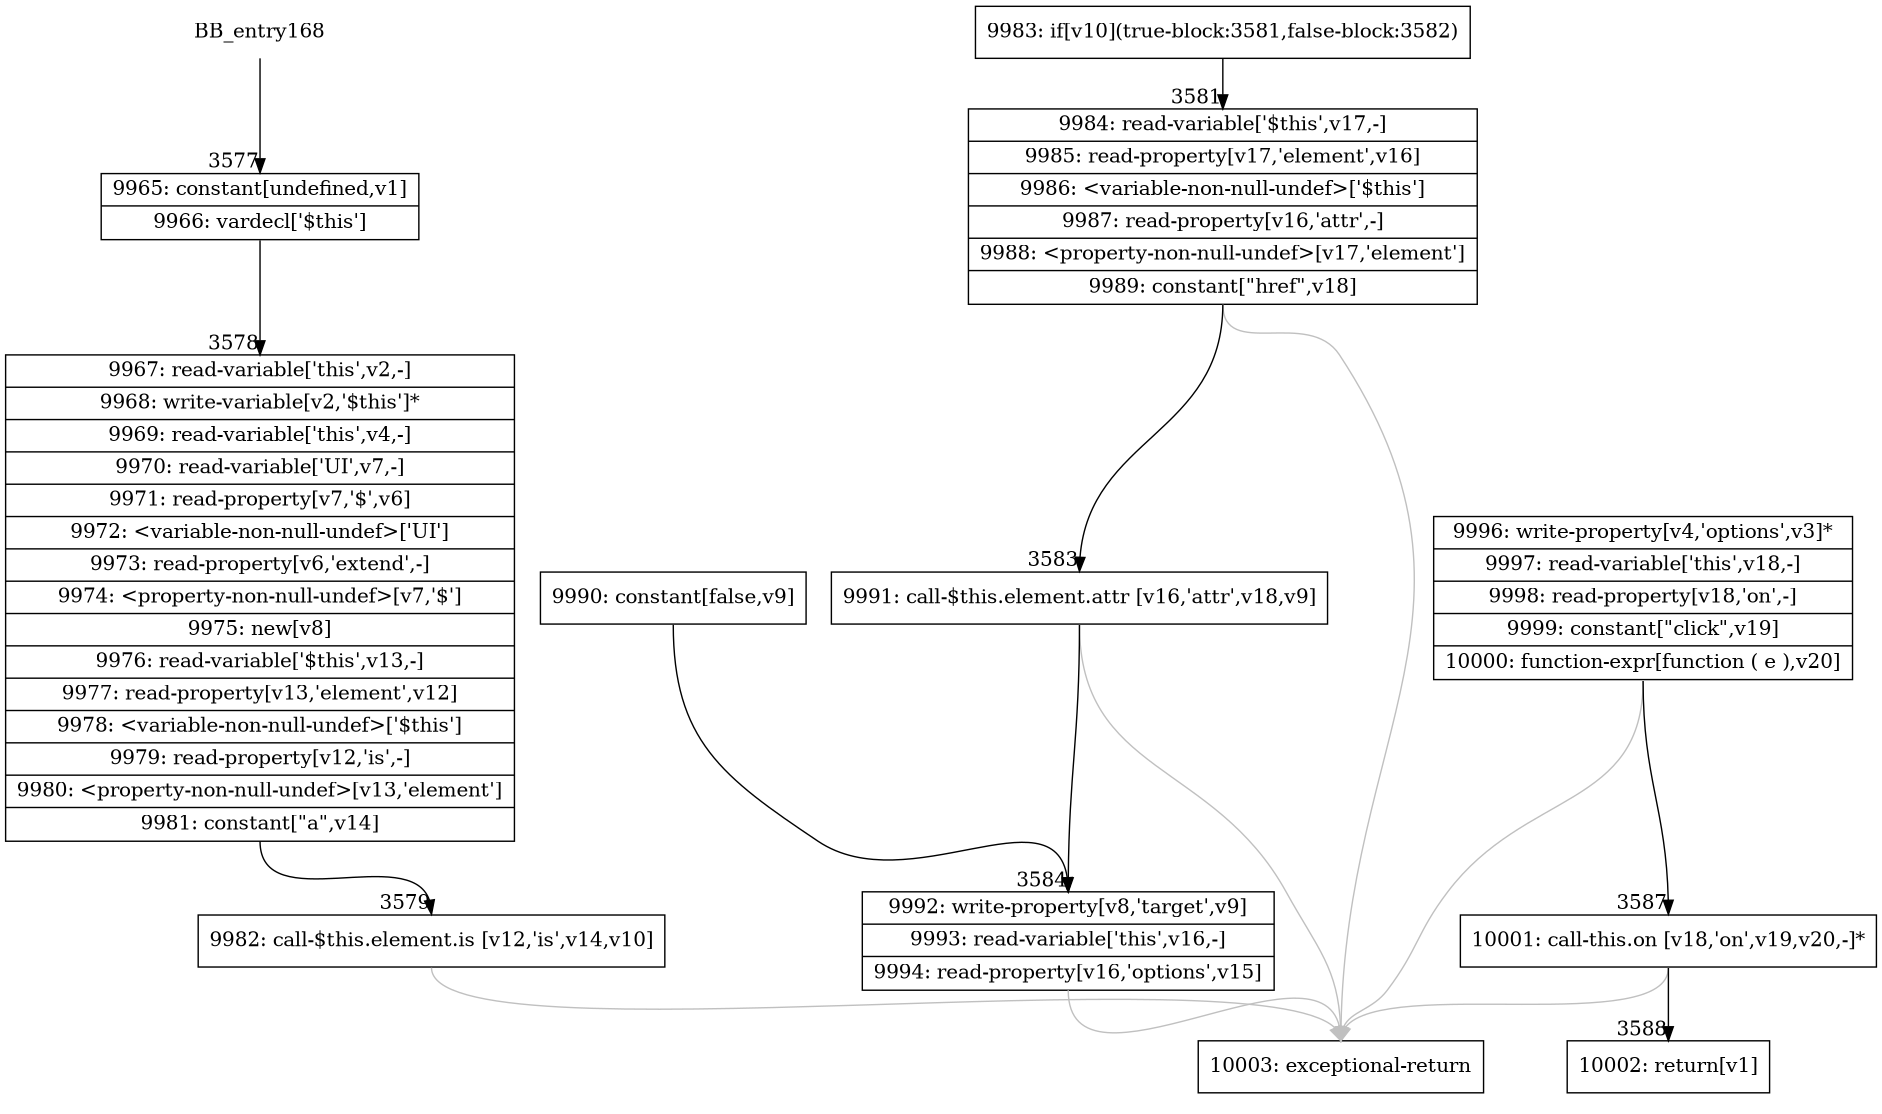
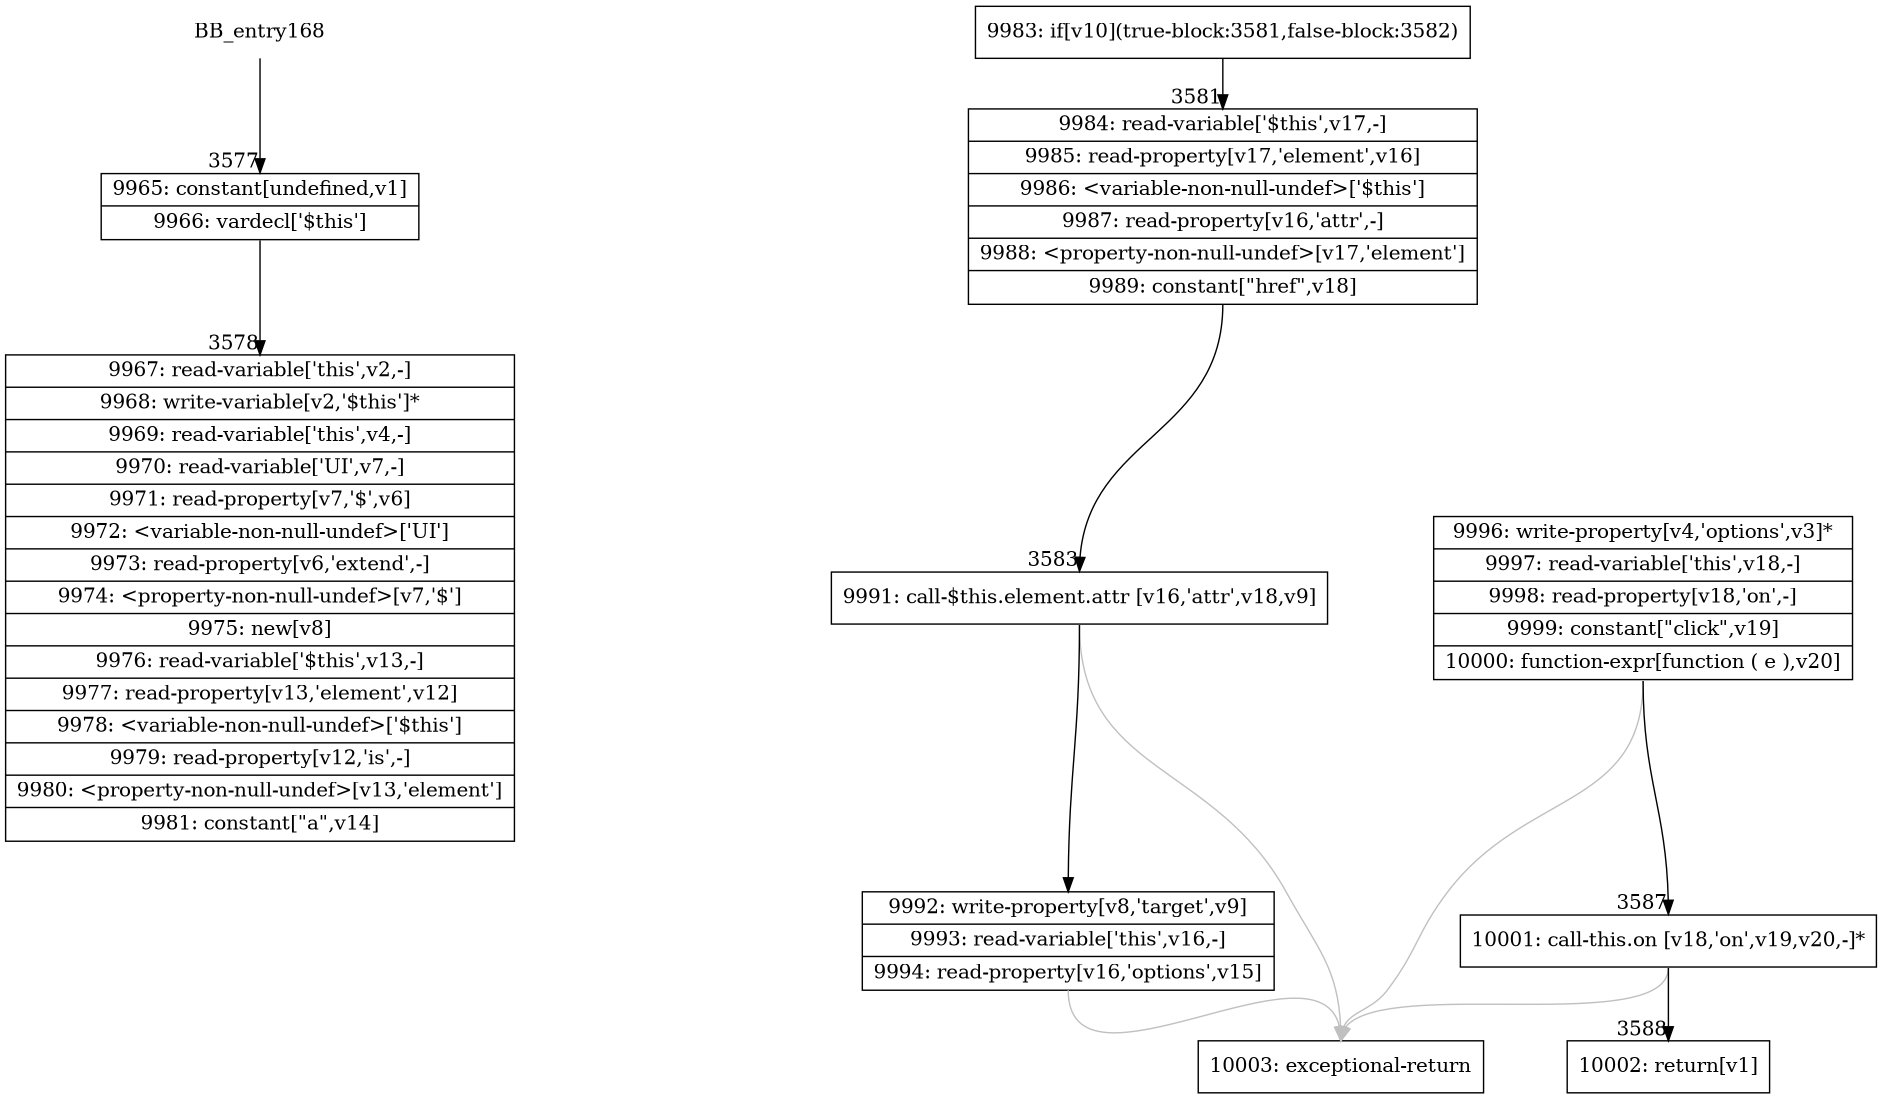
(673, 598) -> none
(1412, 616) -> none
(432, 941) -> none
